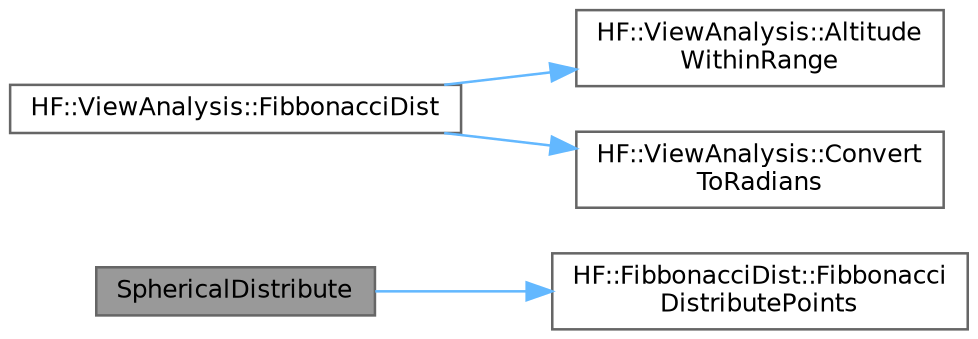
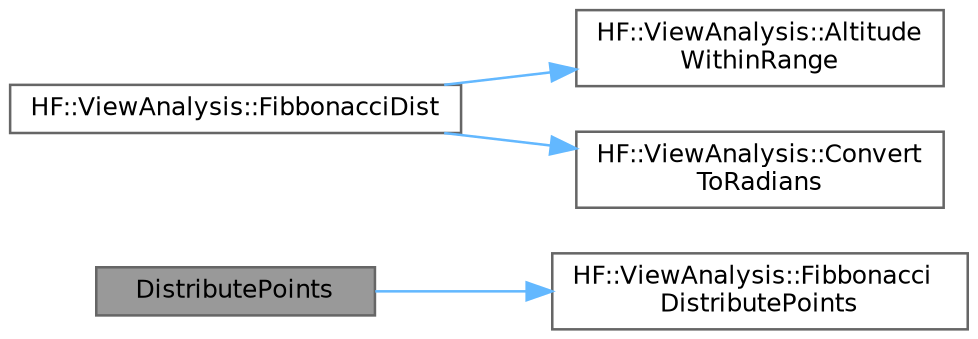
(236, 291) -> (236, 291)
(760, 291) -> (760, 291)
